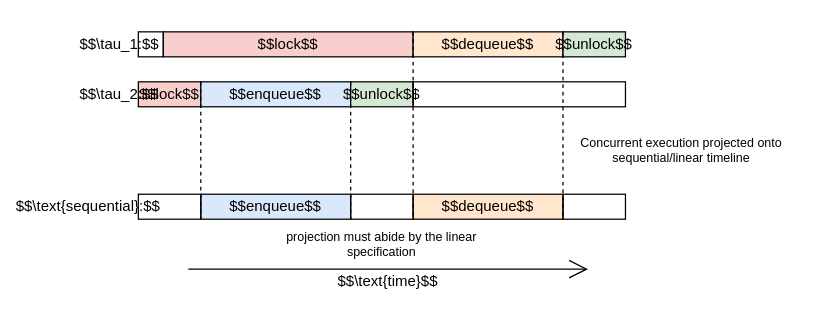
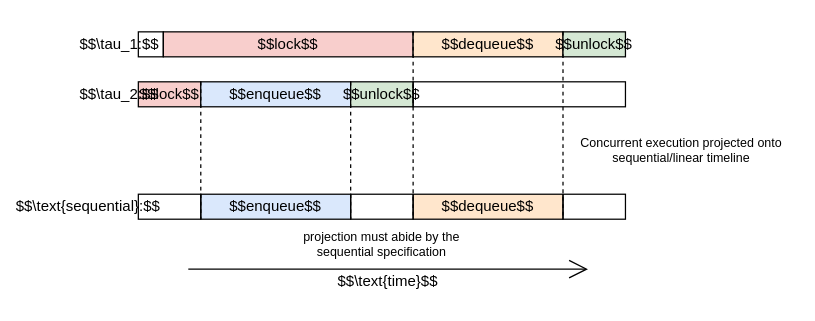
(382, 244) -> (382, 244)
